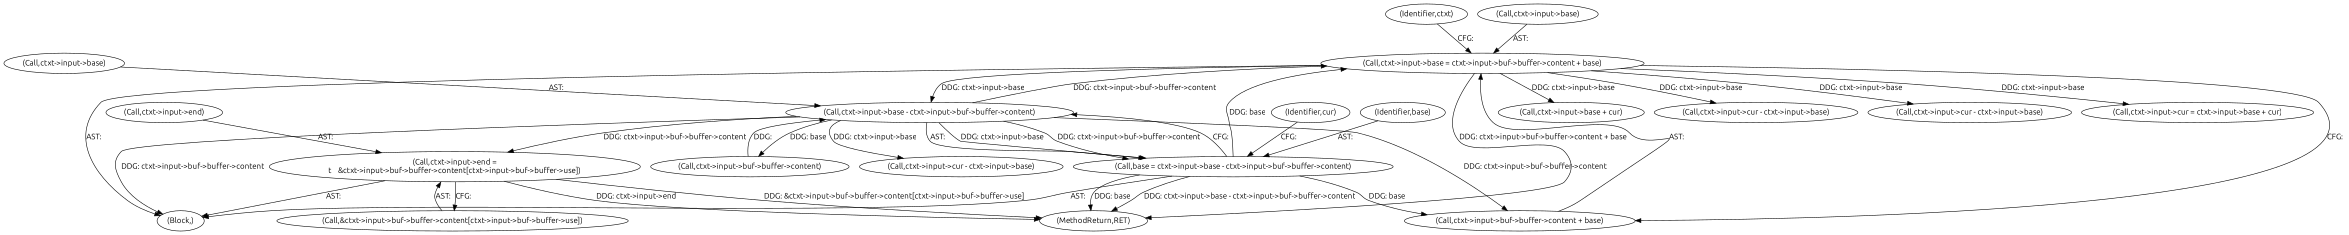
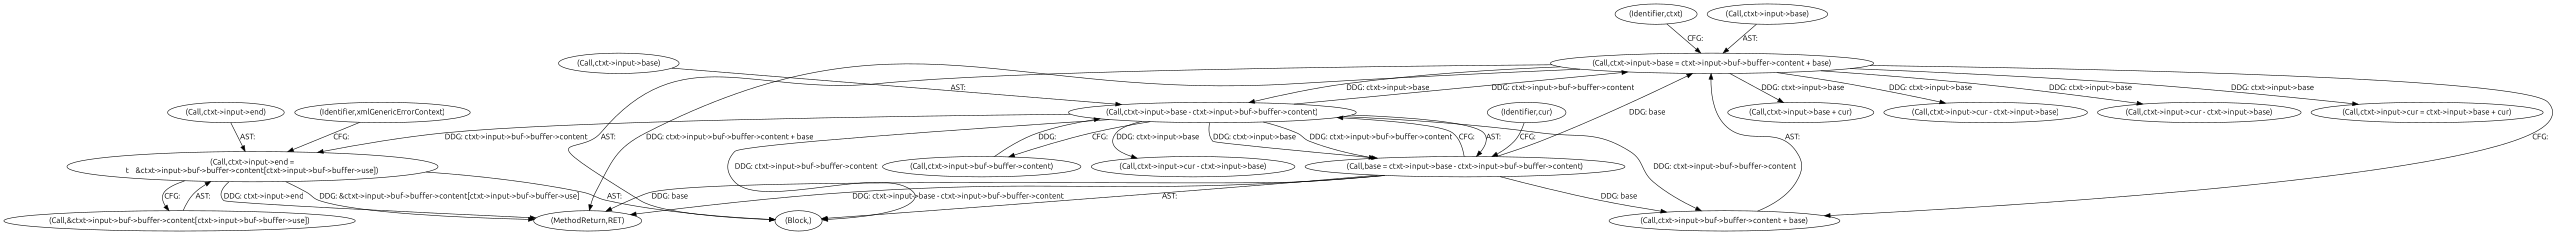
none -> (383, 112)
(1403, 112) -> none
(808, 137) -> (1101, 137)
